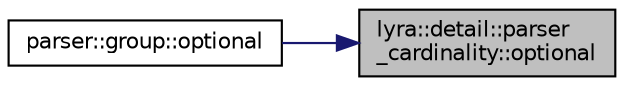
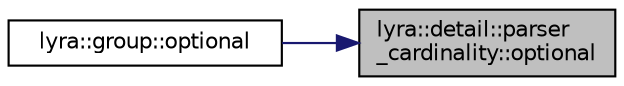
(145, 43) -> (145, 43)
